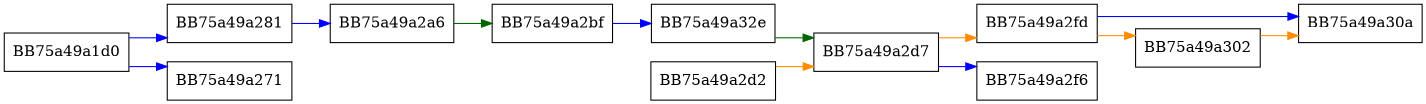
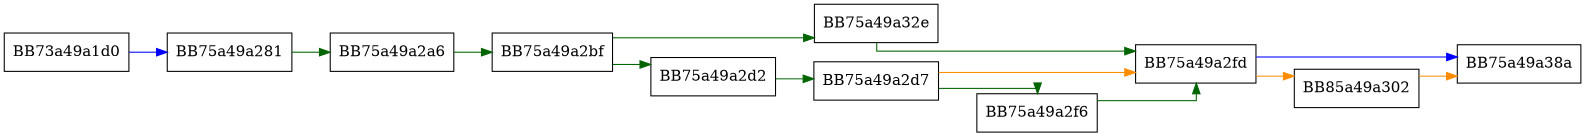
(306, 23) -> (306, 52)
(627, 23) -> (708, 38)
(1360, 23) -> (1519, 64)
(789, 38) -> (996, 51)
(1198, 48) -> (1357, 88)
(67, 52) -> (67, 52)
none -> (626, 64)
(789, 67) -> (789, 79)
(952, 67) -> (988, 88)
(230, 81) -> none
none -> (1150, 101)
